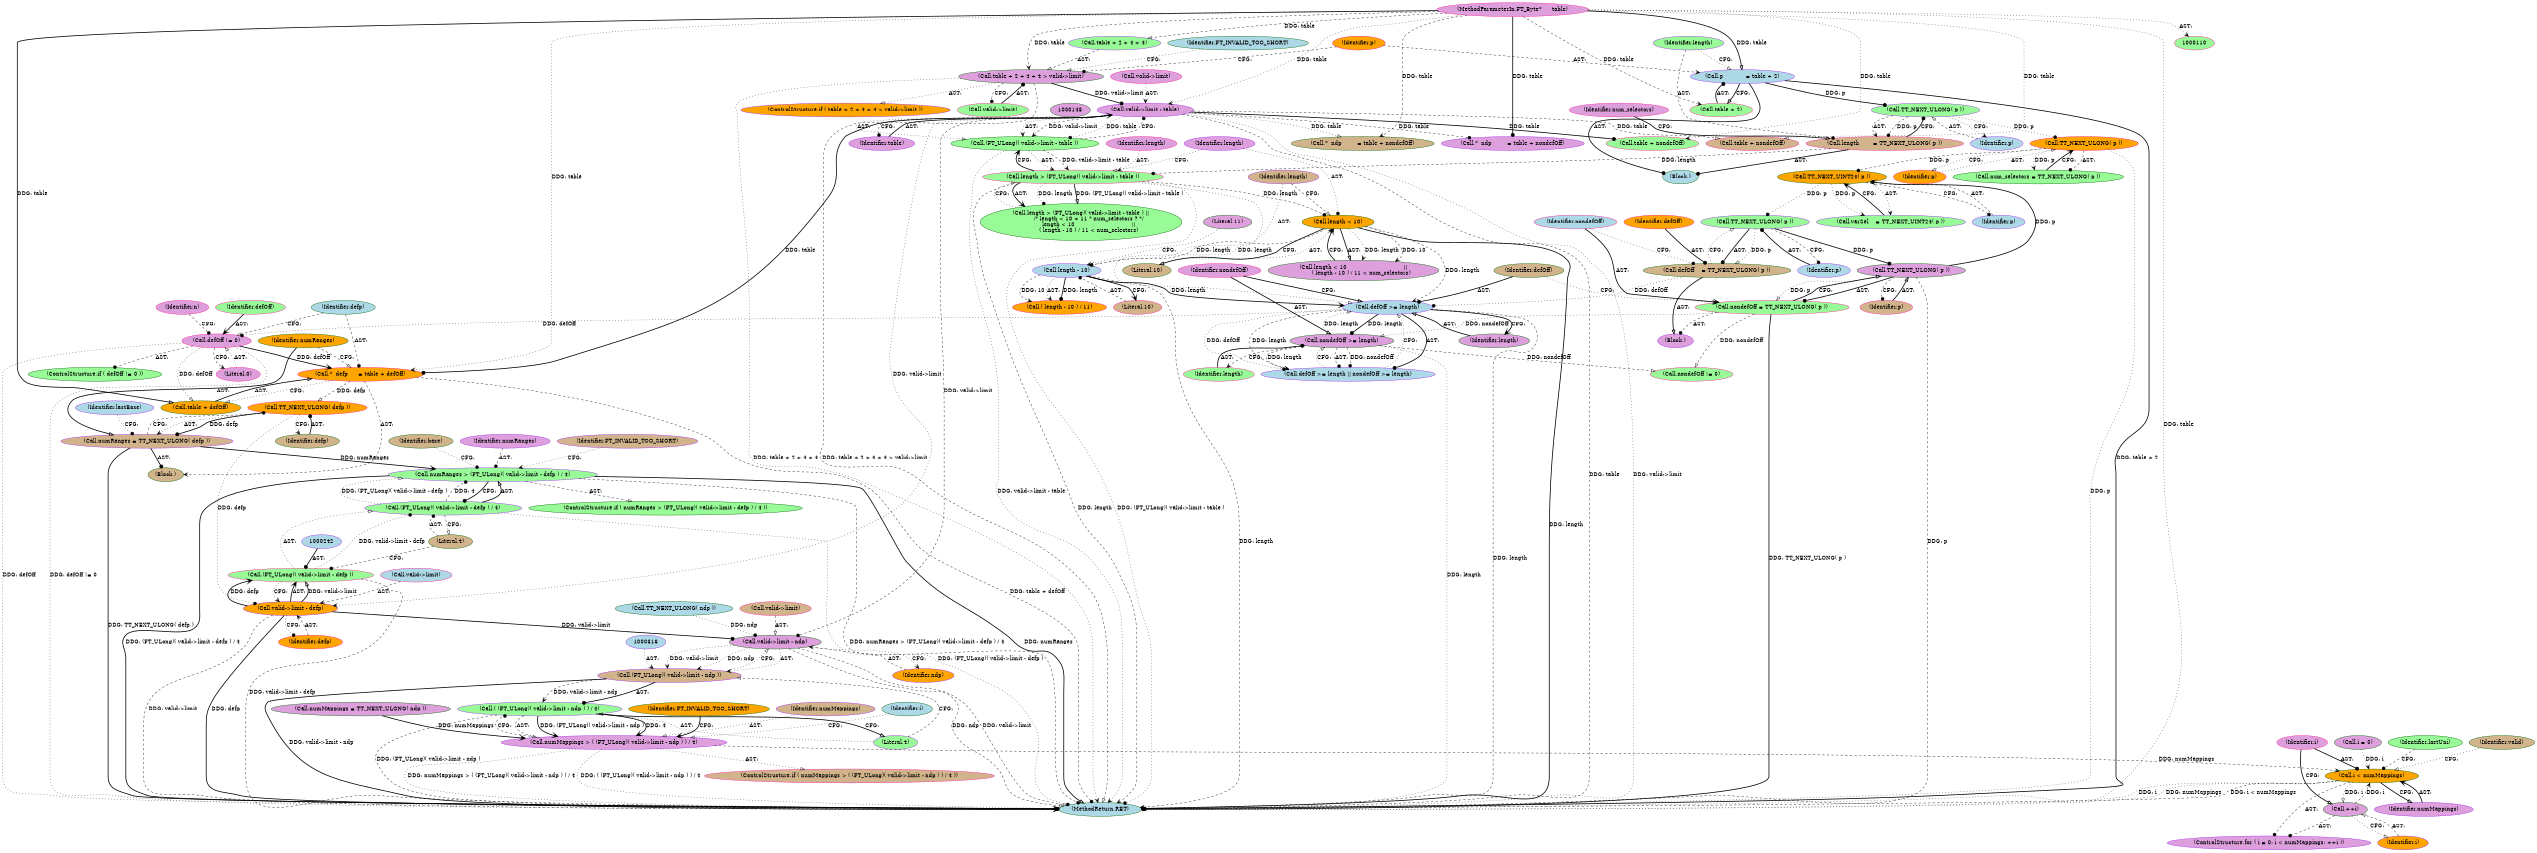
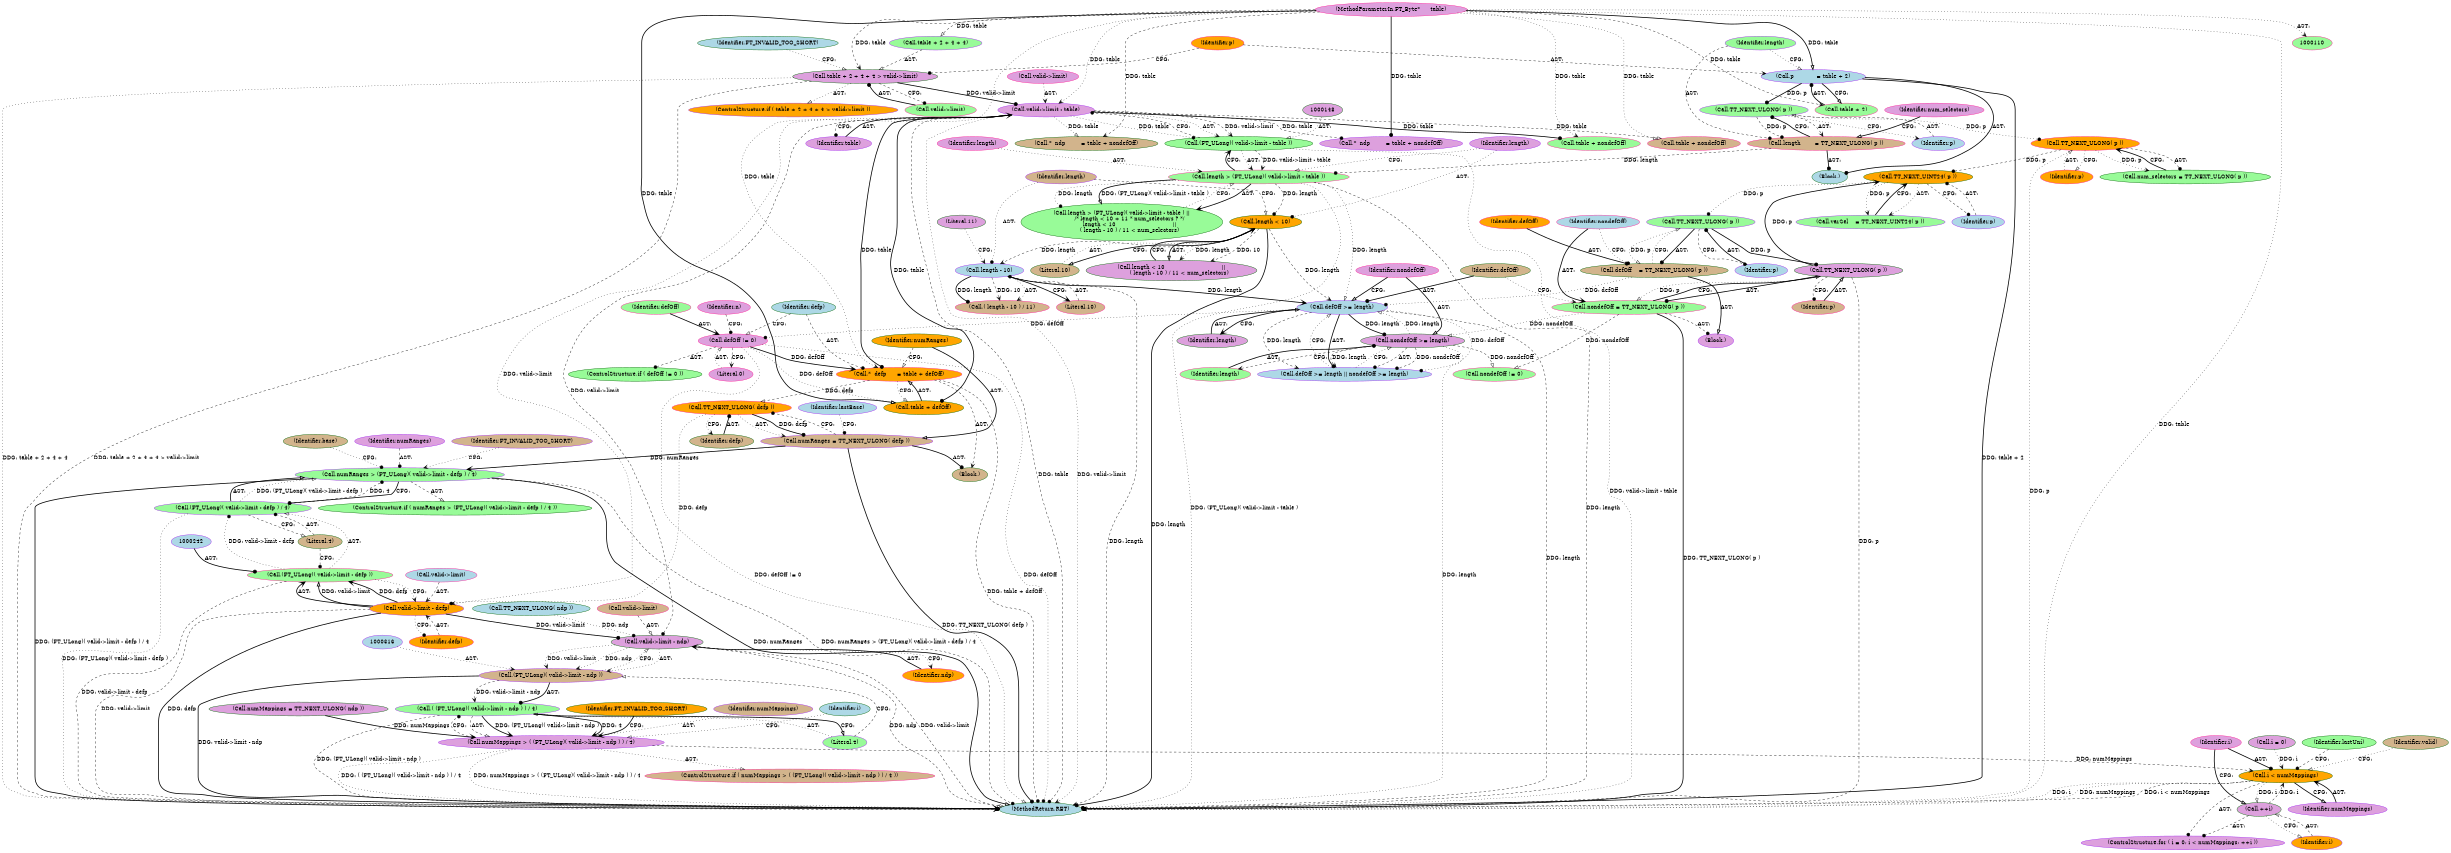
none -> (896, 235)
(1060, 307) -> (1002, 307)
(885, 659) -> (811, 649)
(923, 676) -> (933, 676)
